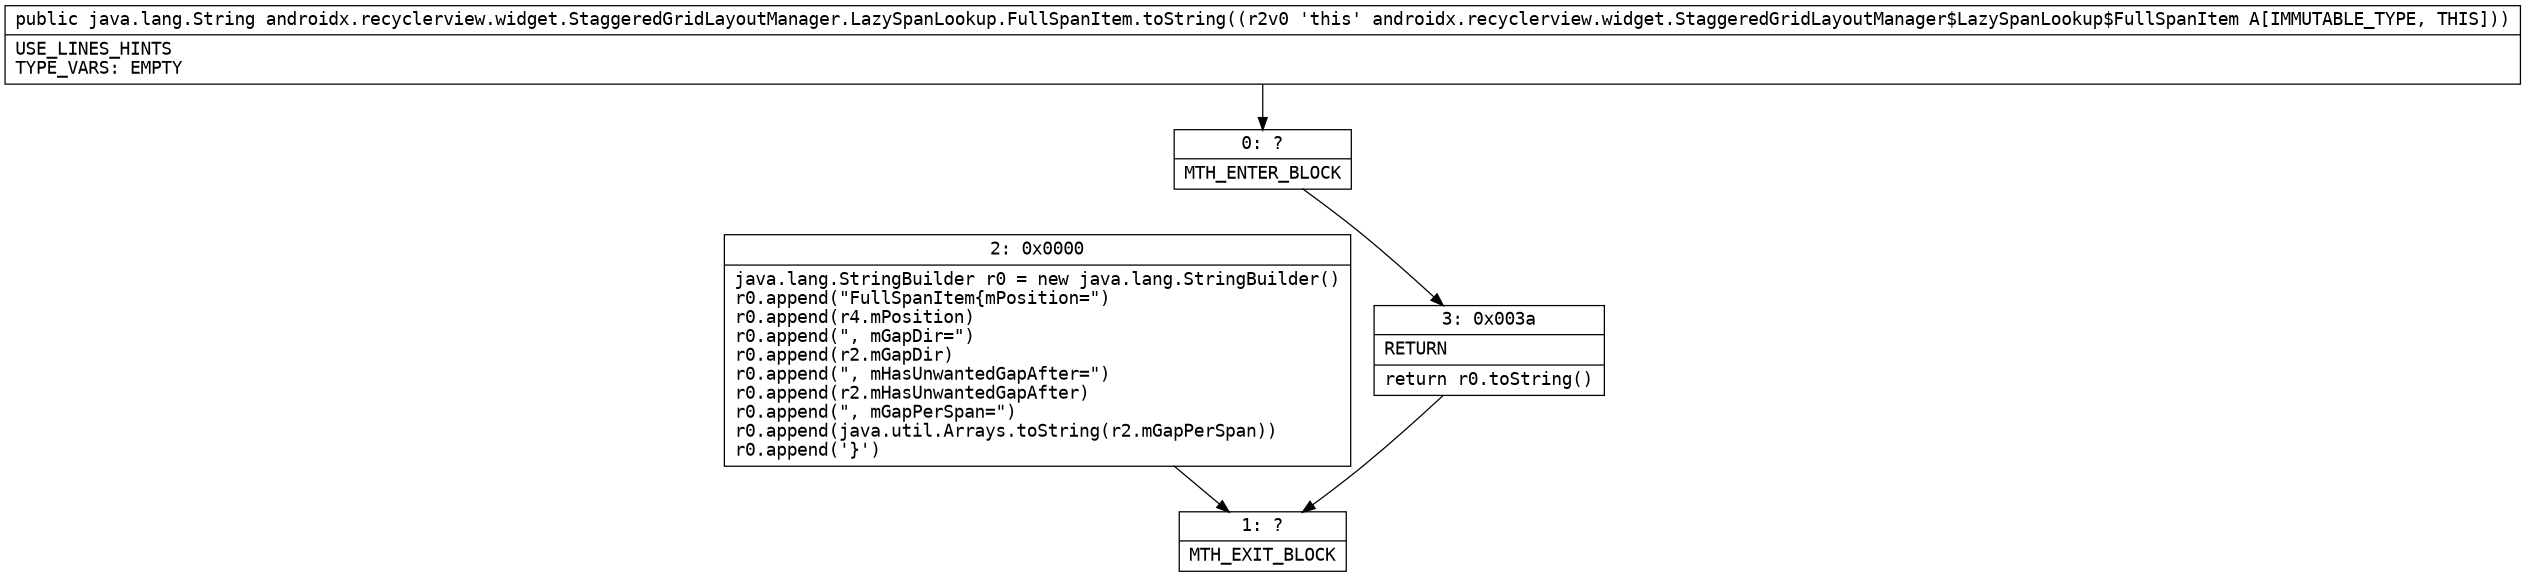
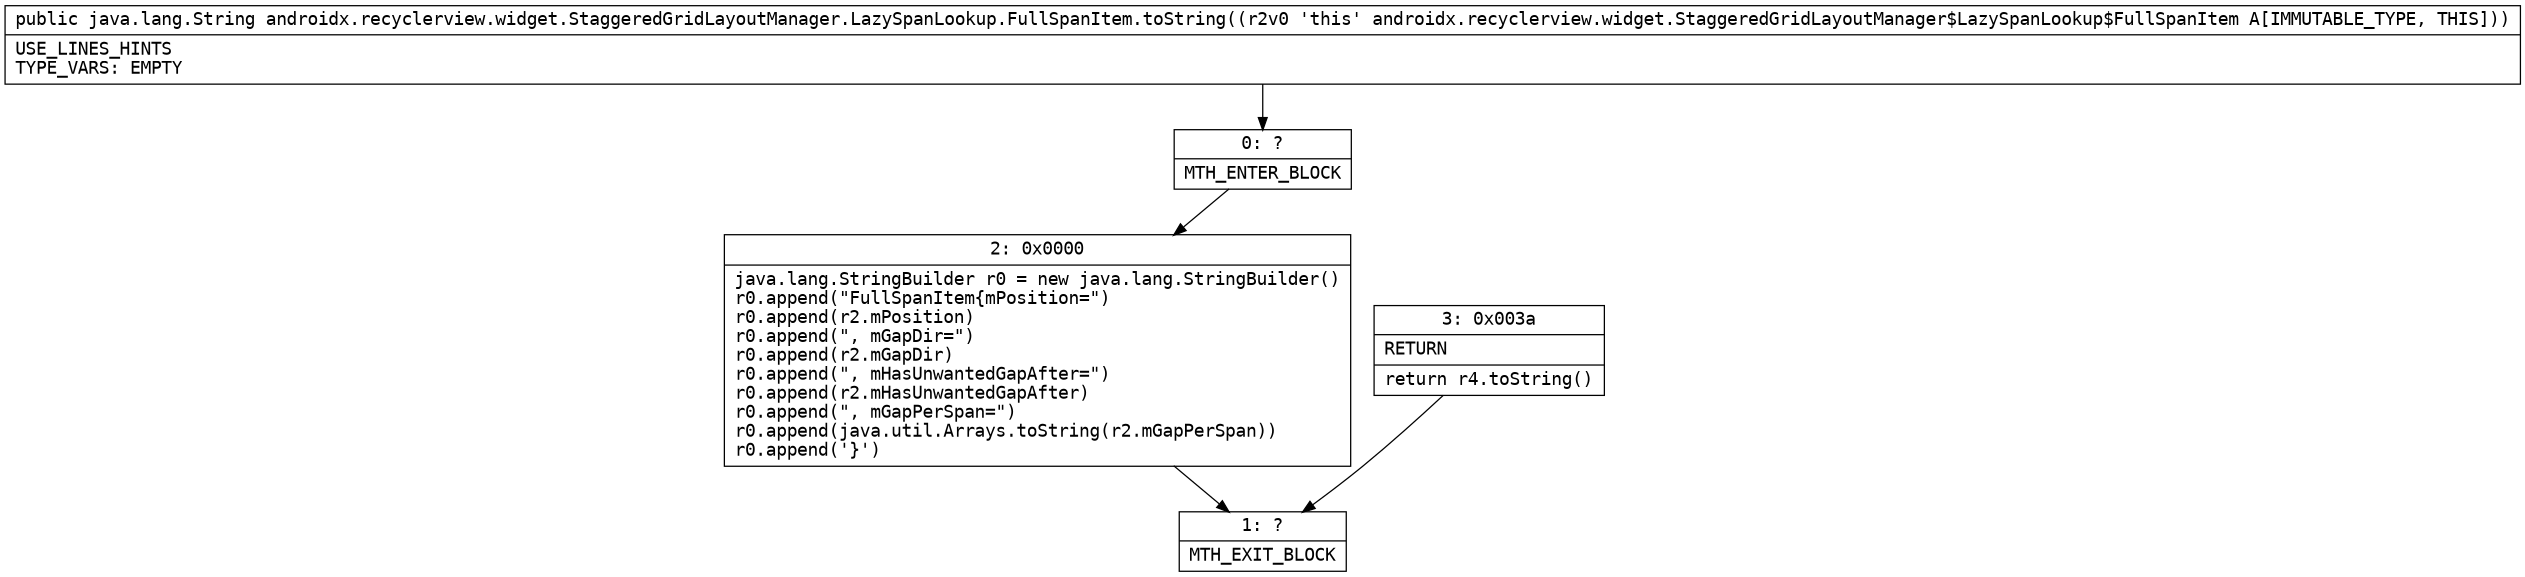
(1370, 241) -> (1206, 208)
(855, 318) -> (855, 318)
(1489, 380) -> (1489, 380)
